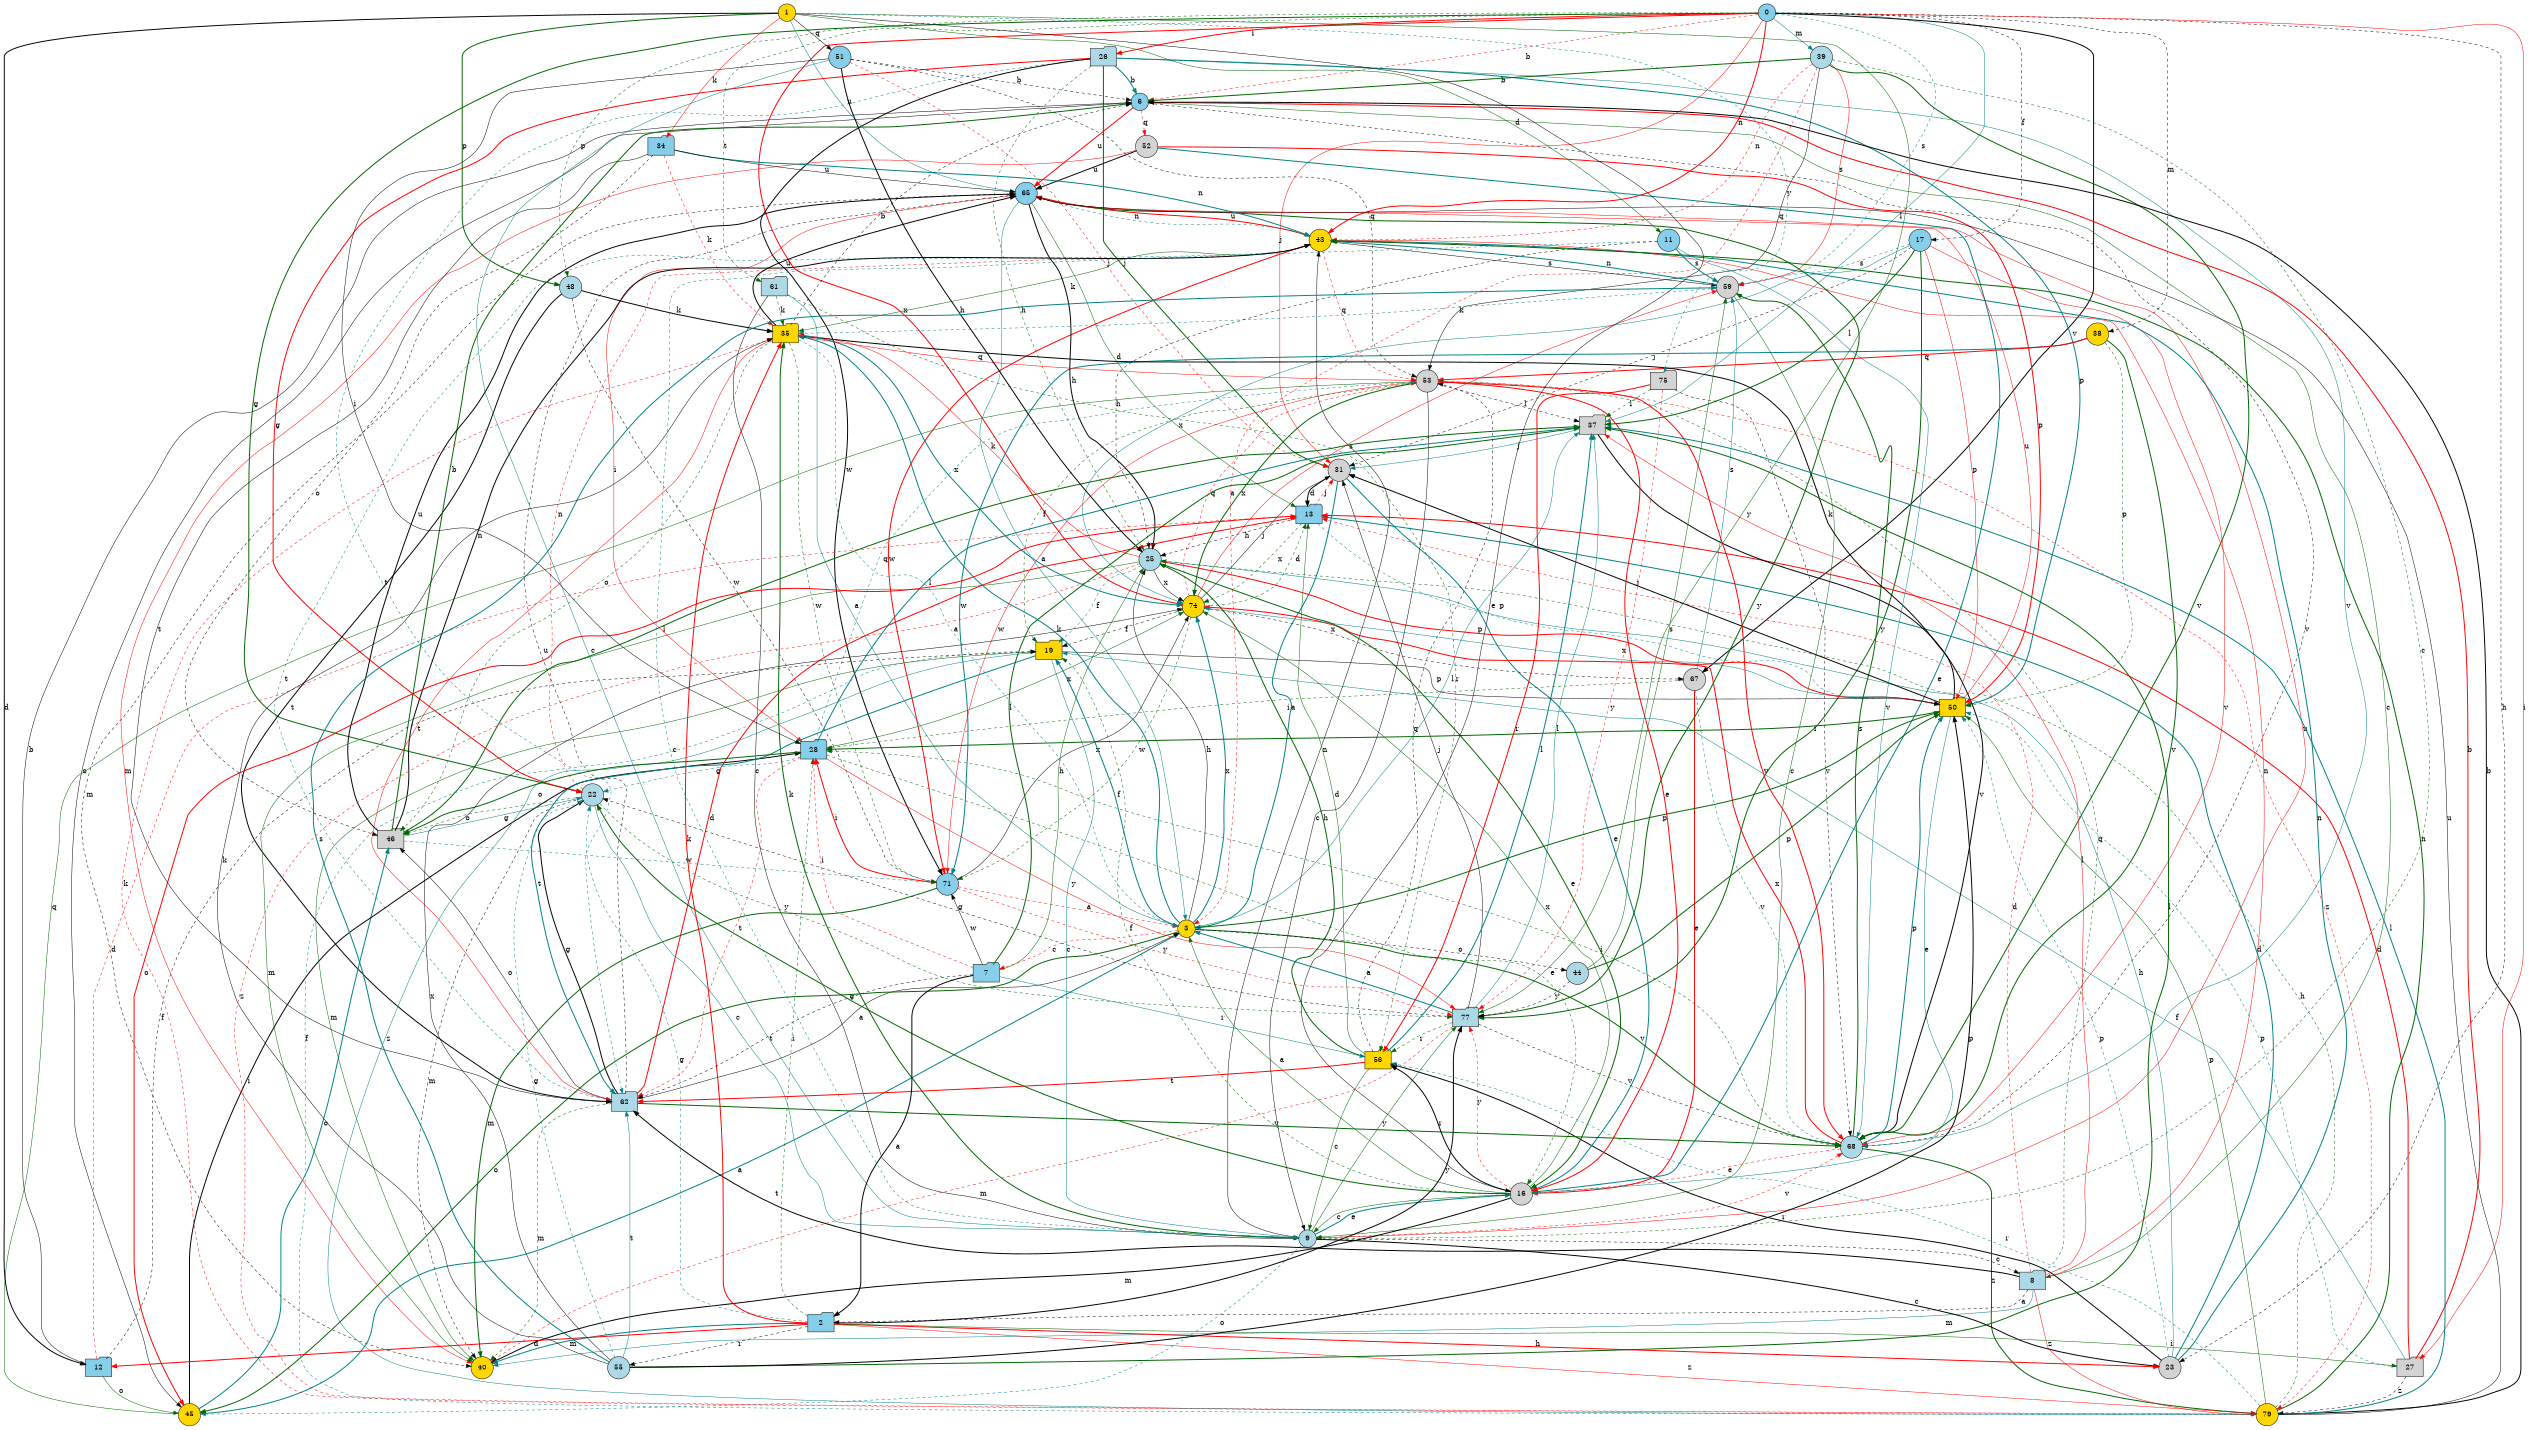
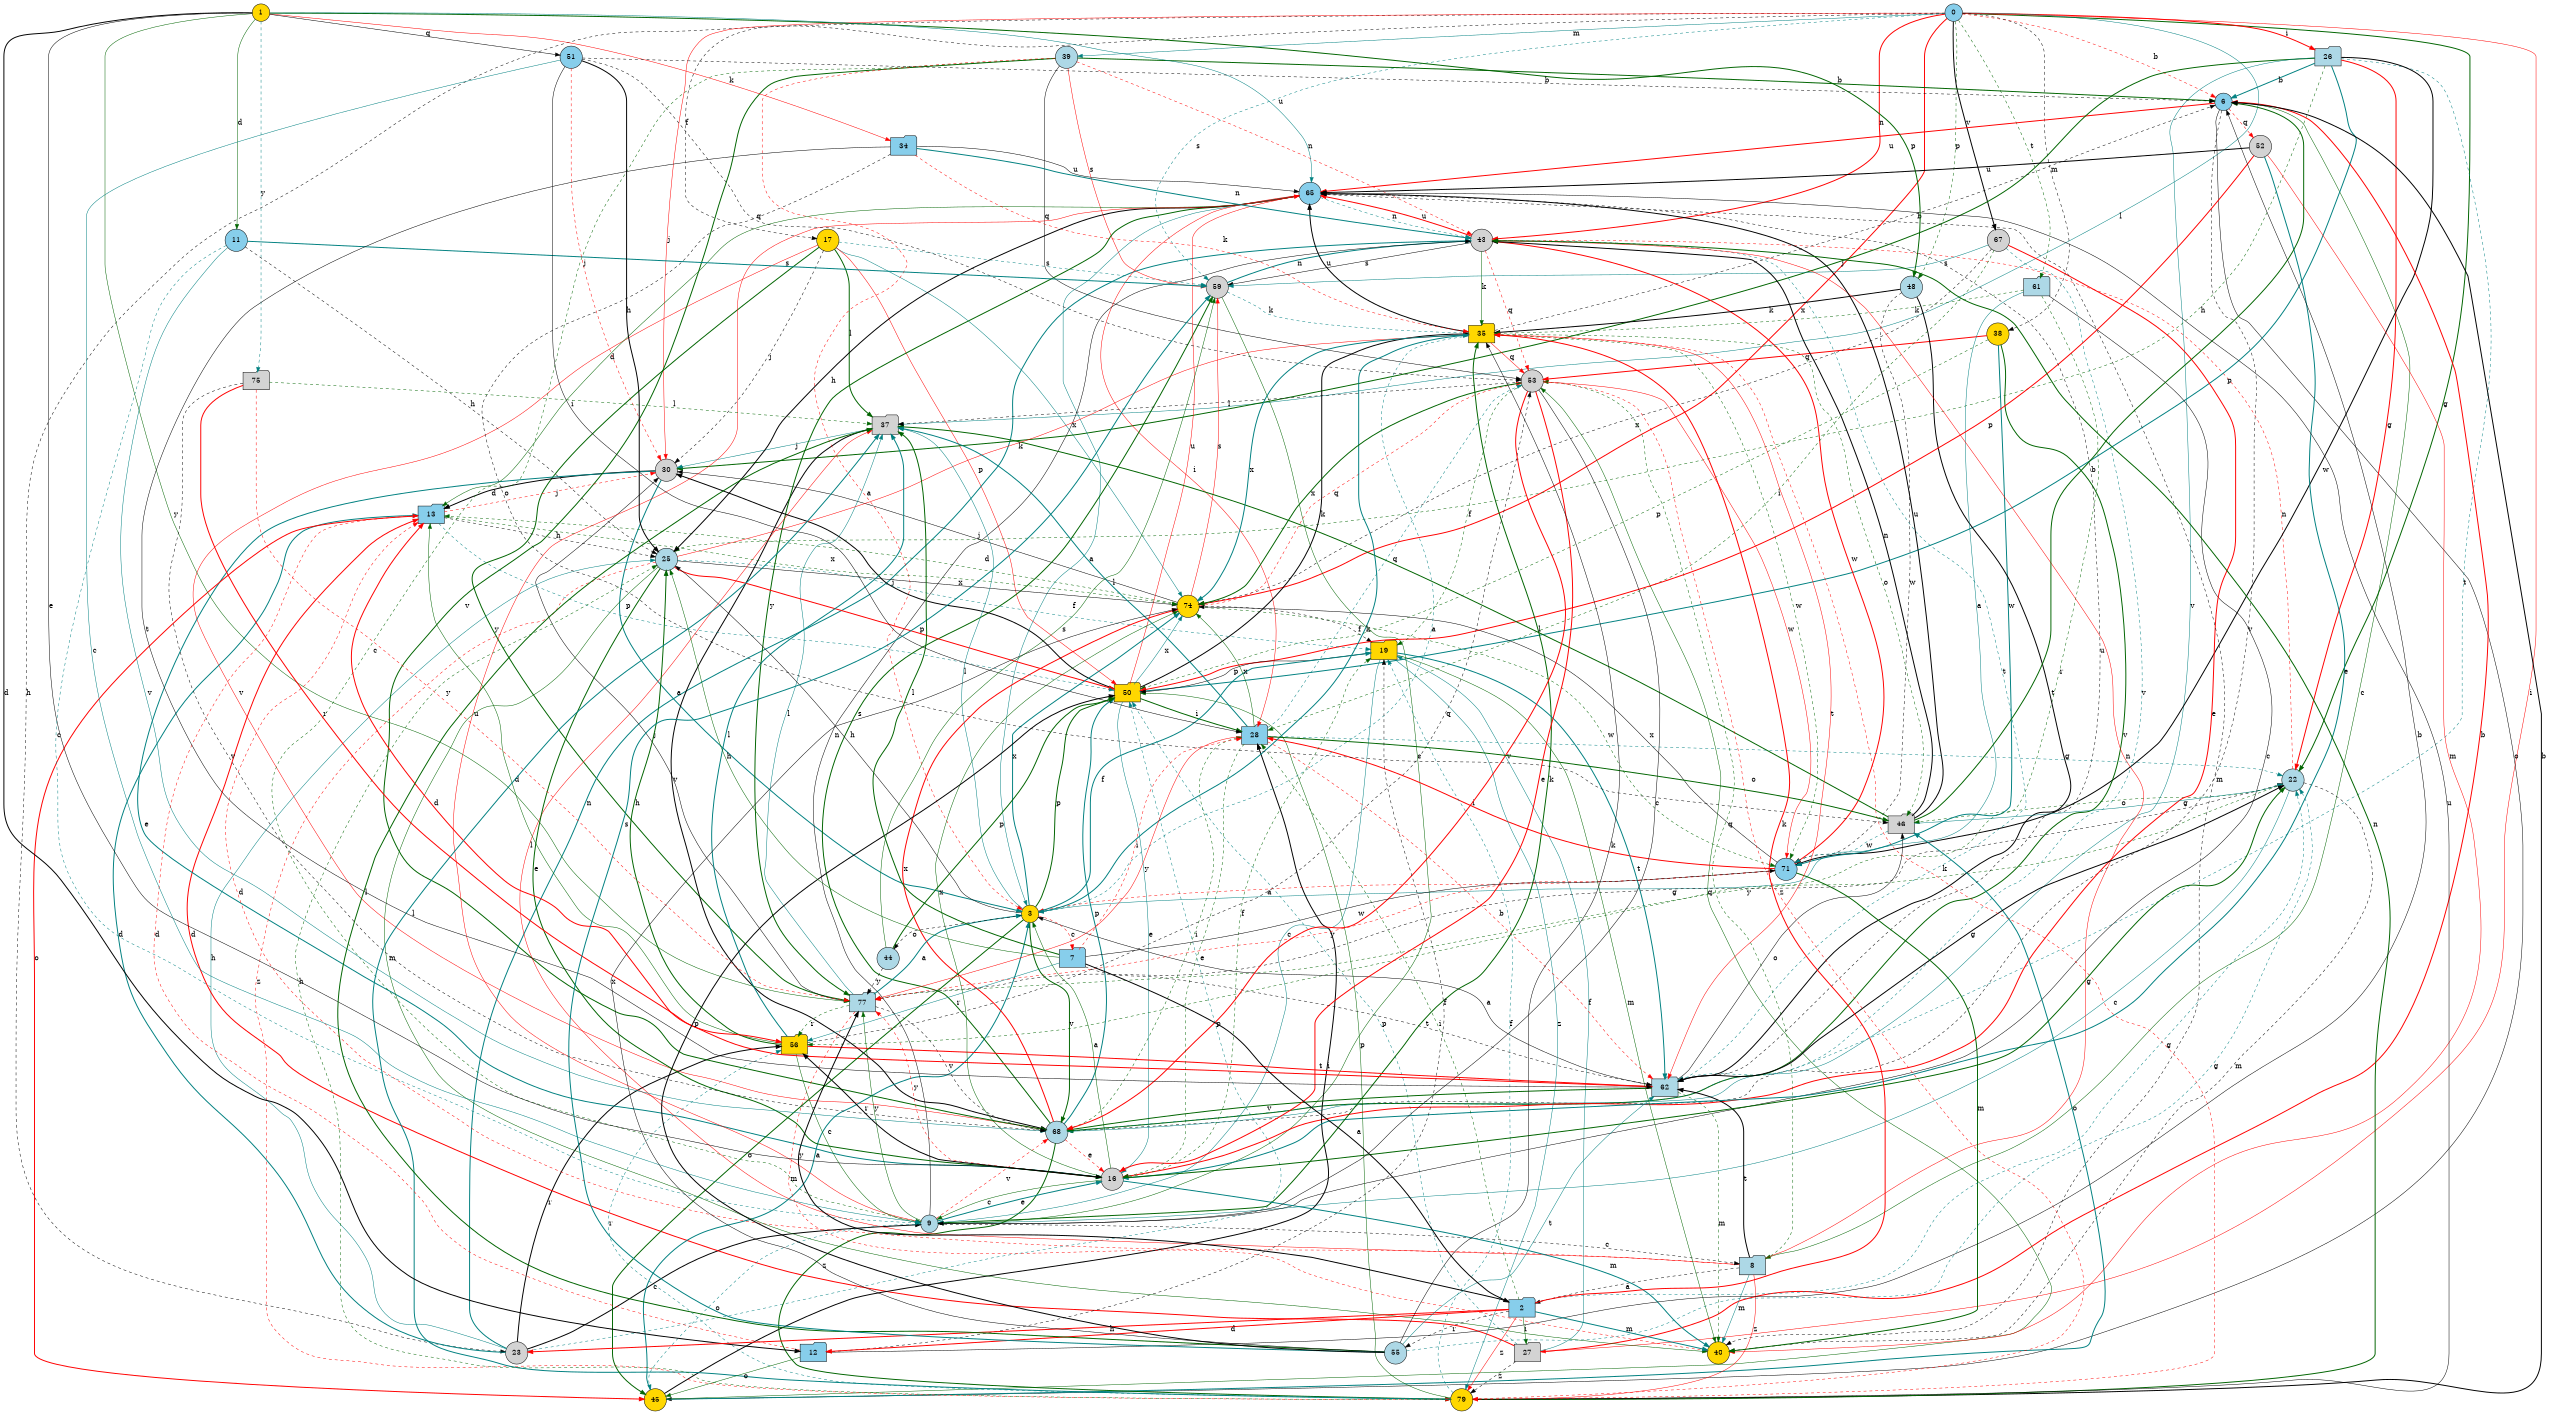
(1320, 240) -> (1482, 240)
(1920, 240) -> (828, 240)
(1339, 470) -> (666, 470)
(1438, 662) -> (1601, 428)
(740, 929) -> (1502, 914)
(1740, 1275) -> (711, 1254)
(1003, 1278) -> (1427, 1229)
